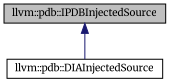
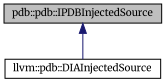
(85, 14) -> (83, 14)
